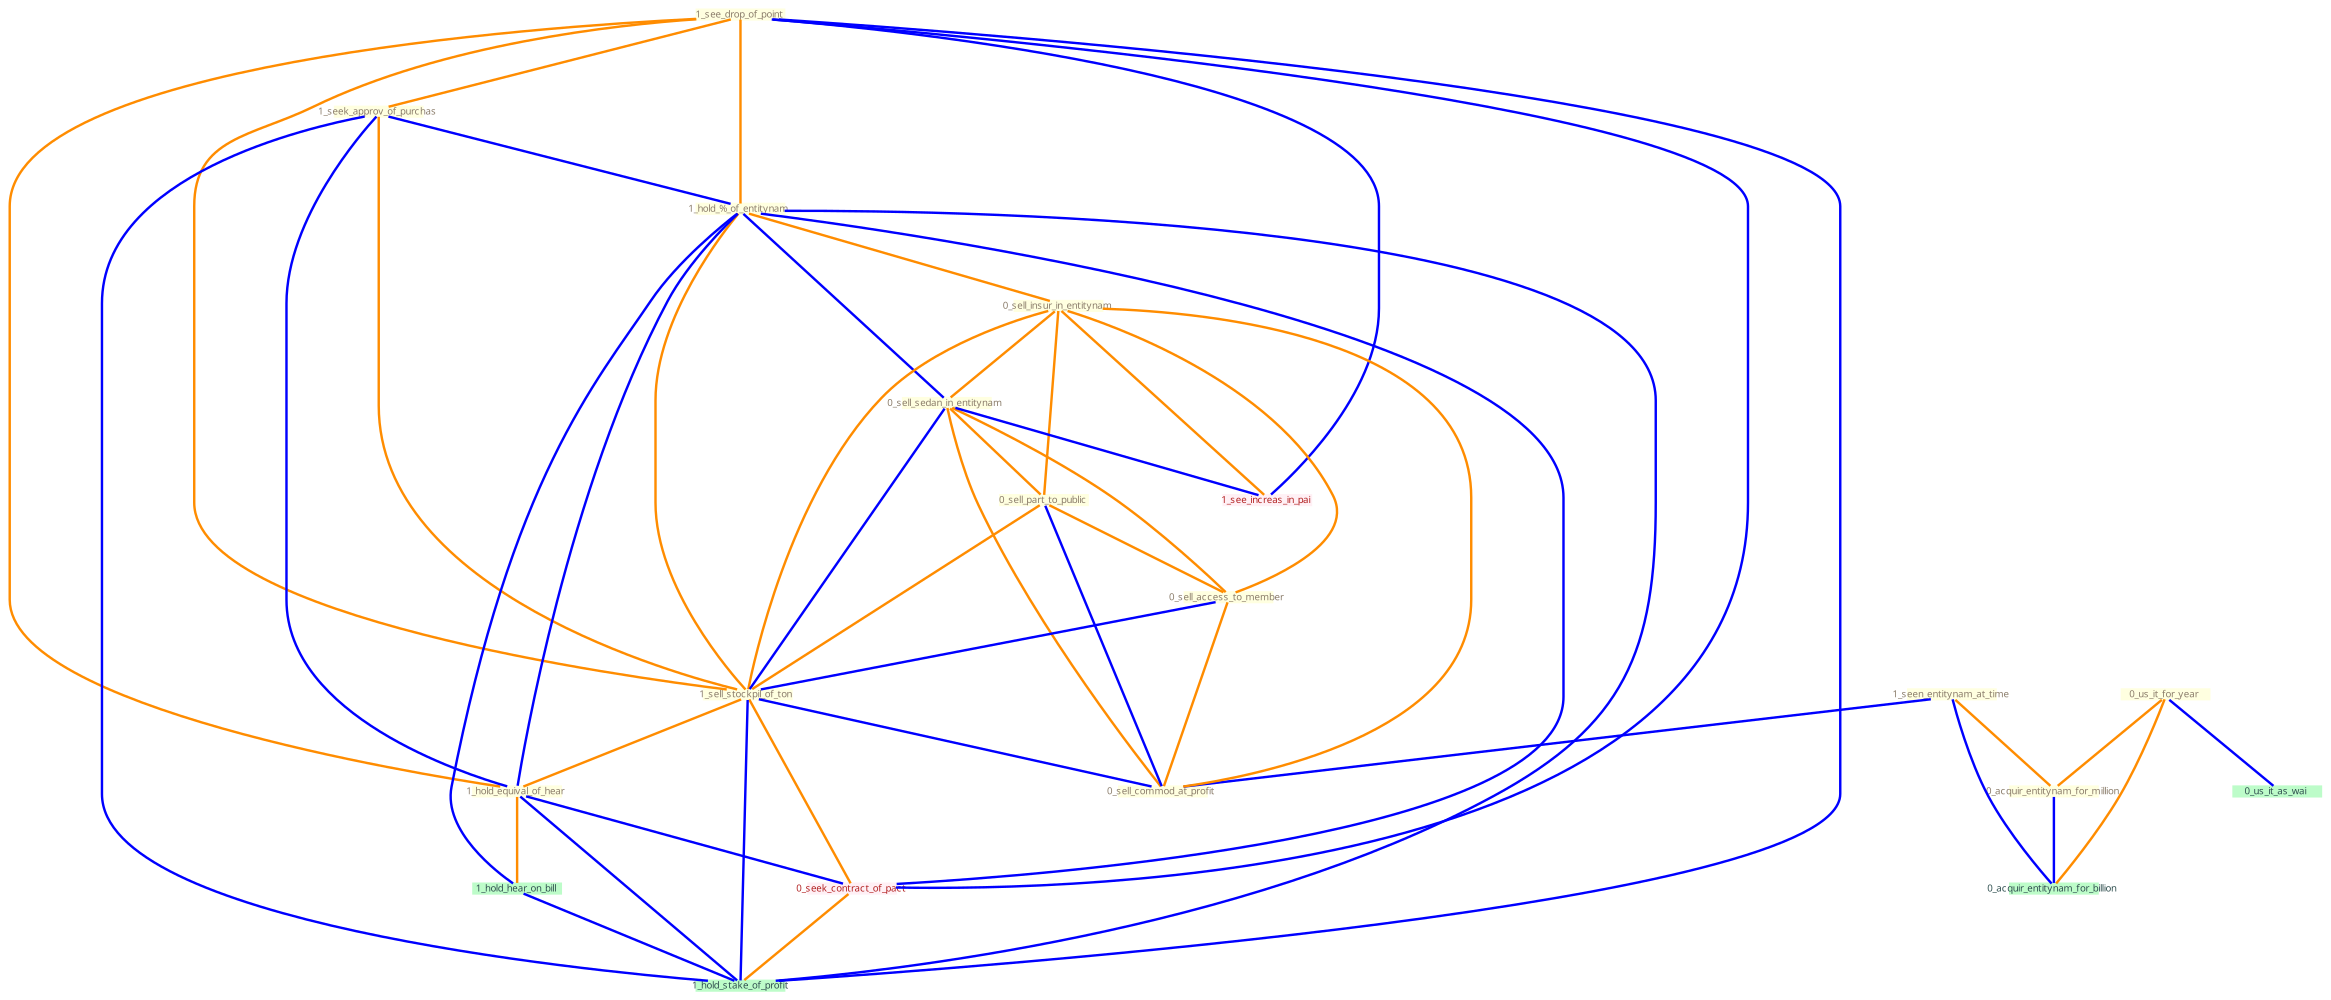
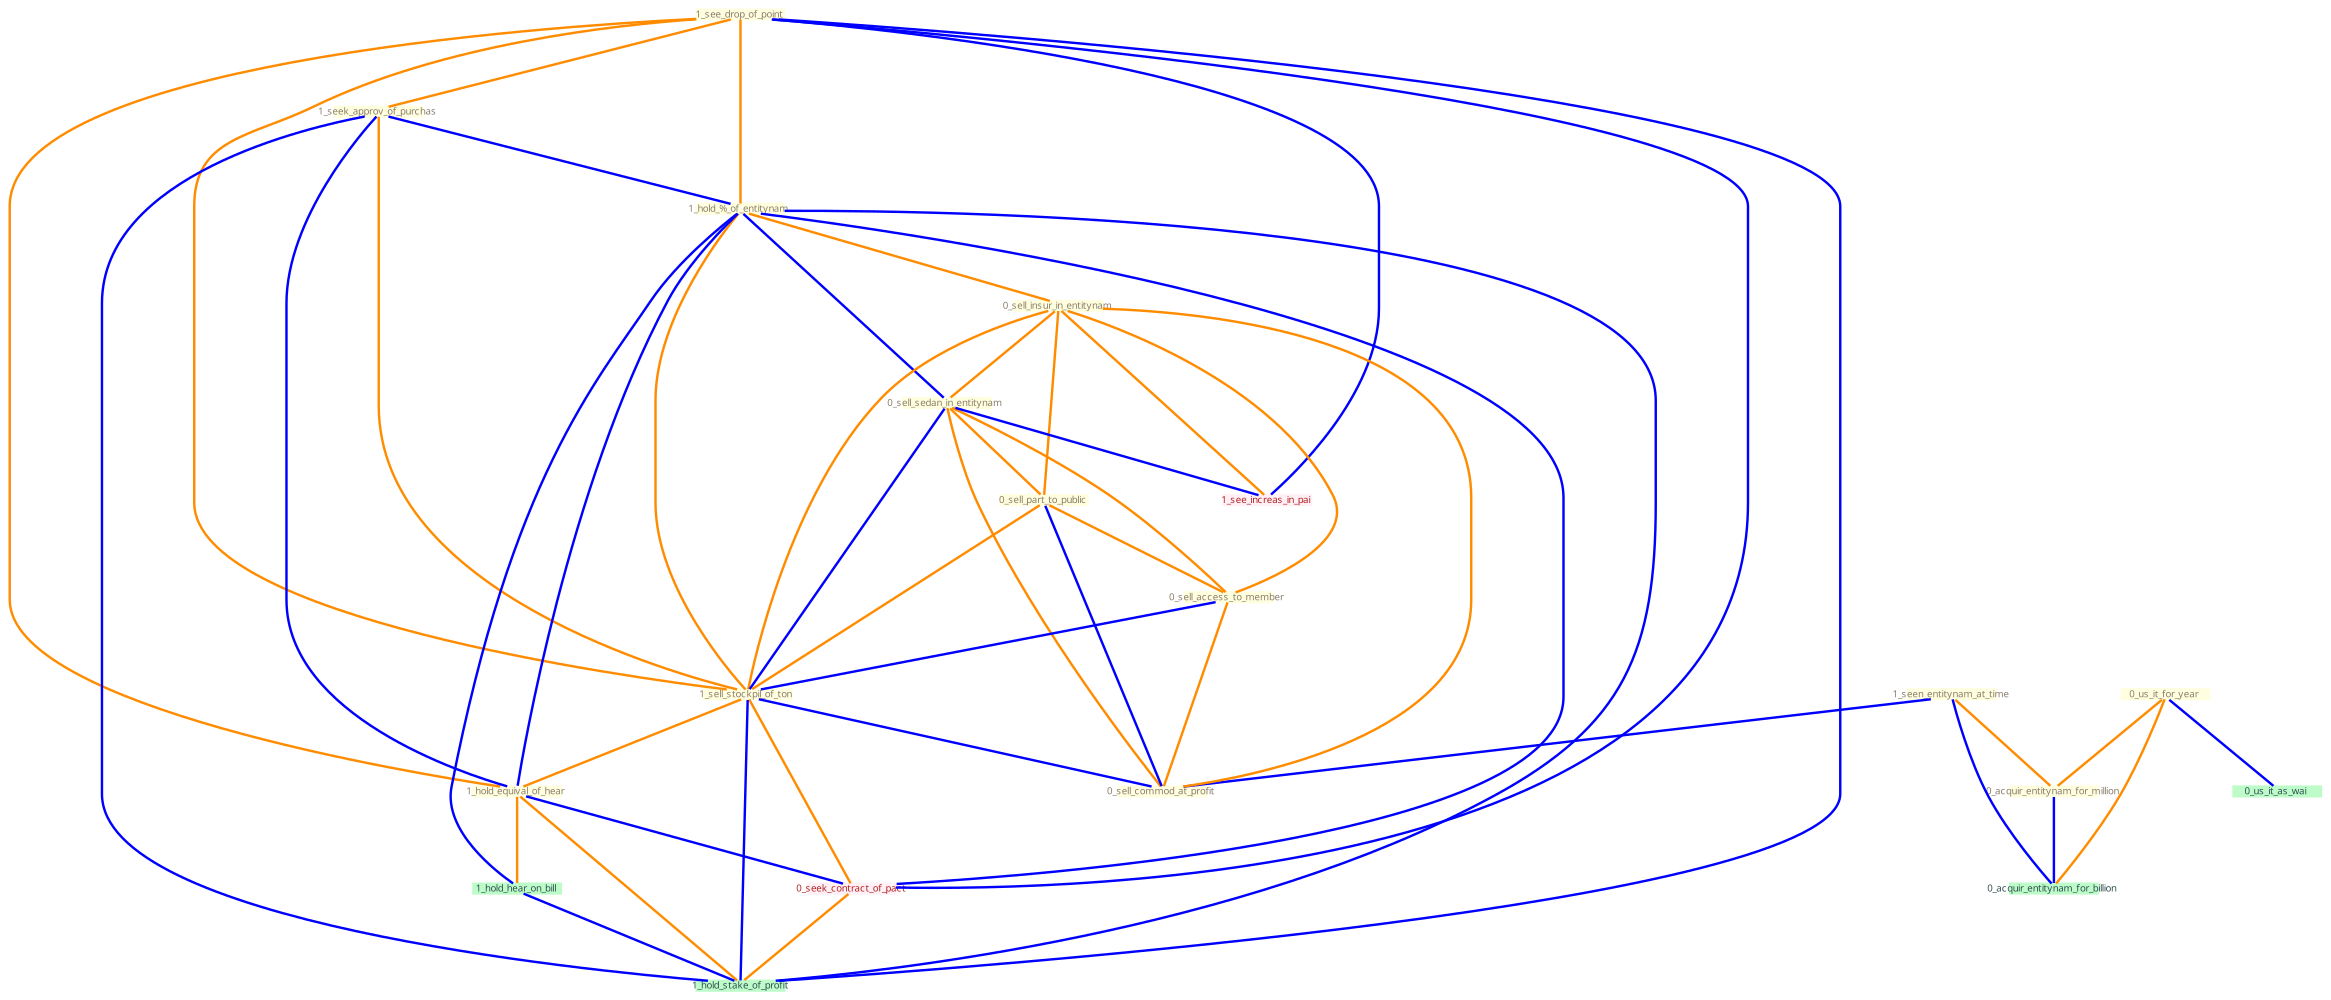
(629, 888) -> (629, 888)
